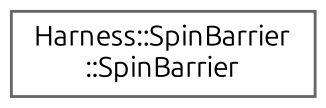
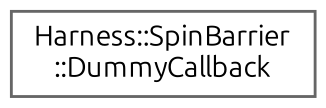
(163, 54) -> (163, 54)
